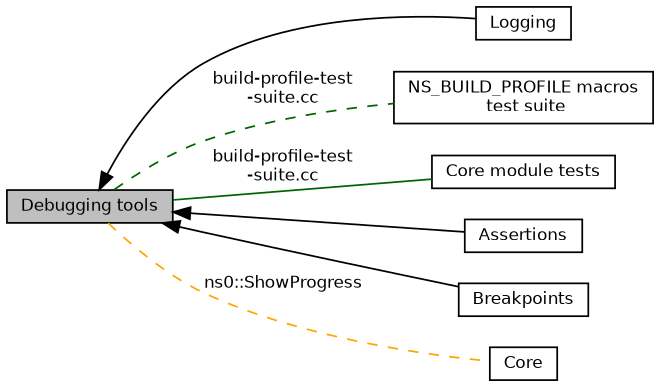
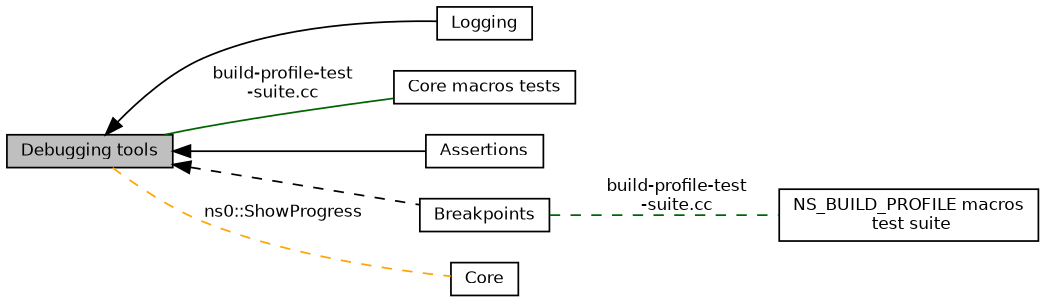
(248, 128) -> (664, 215)
(524, 172) -> (485, 87)
(319, 257) -> (305, 186)
